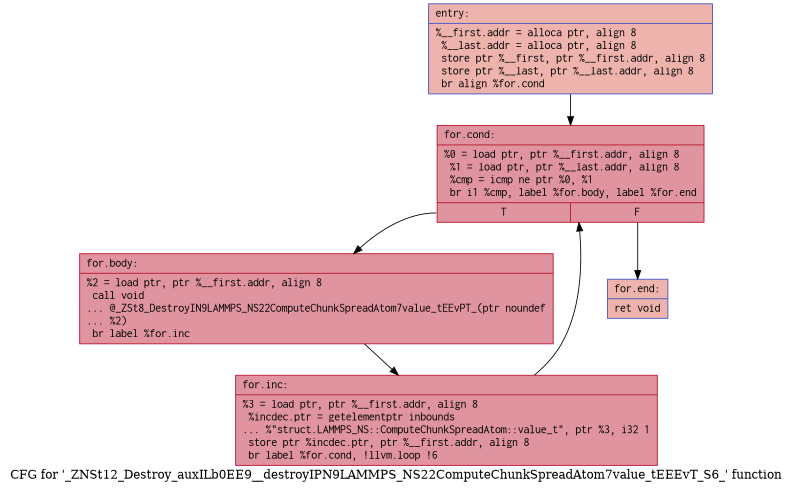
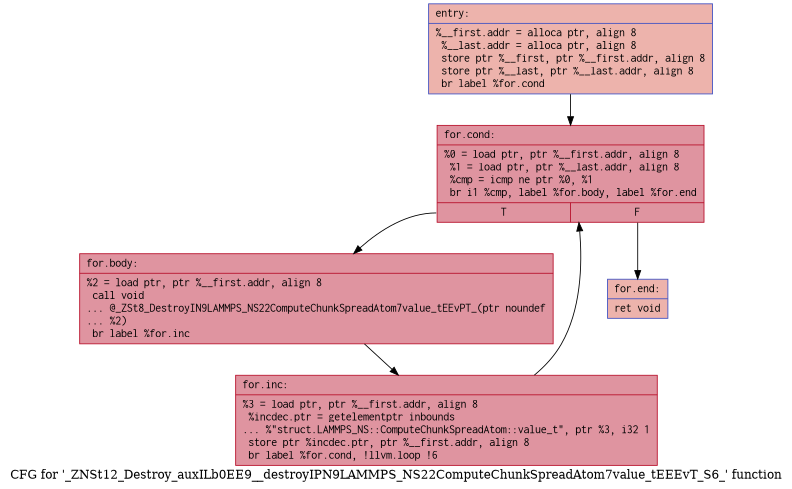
(490, 84) -> (490, 84)
